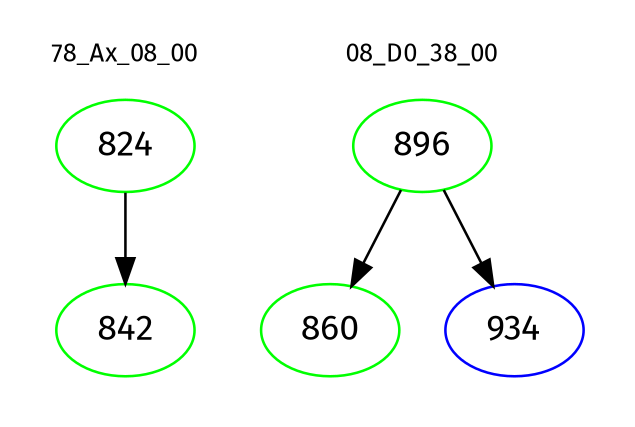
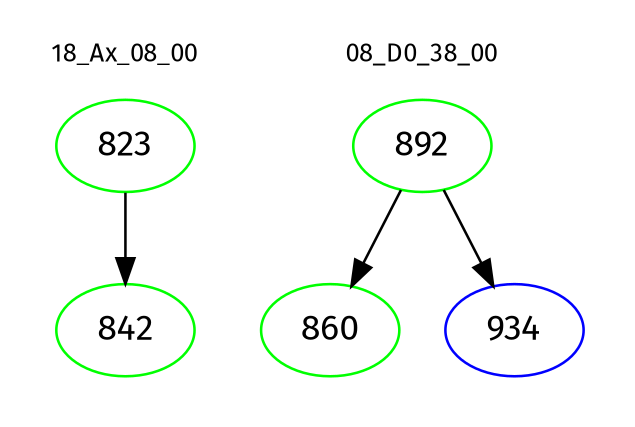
(125, 55) -> (125, 55)
(125, 146) -> (125, 146)
(422, 146) -> (422, 146)
